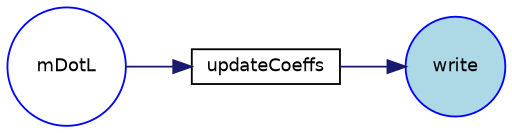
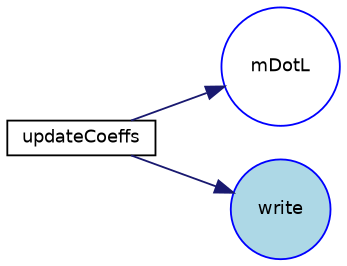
(150, 67) -> (169, 107)
